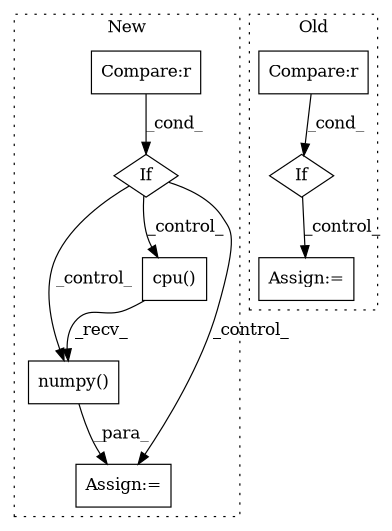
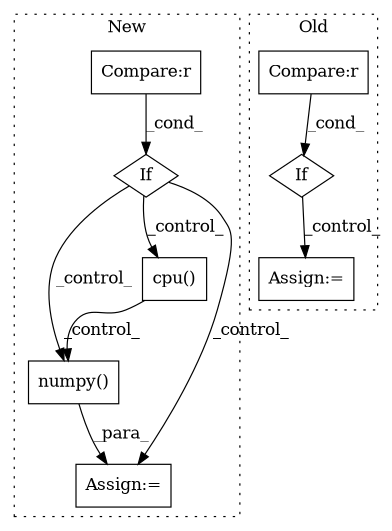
(102, 331) -> (102, 331)
